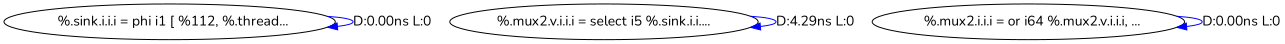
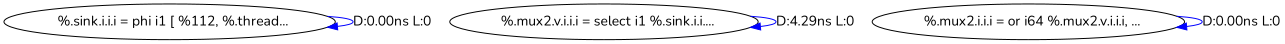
(604, 22) -> (604, 22)
